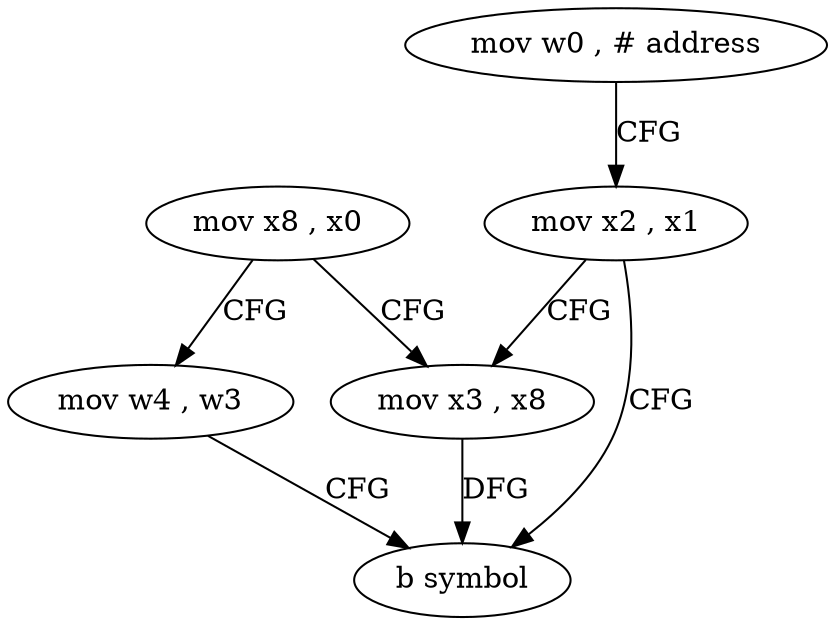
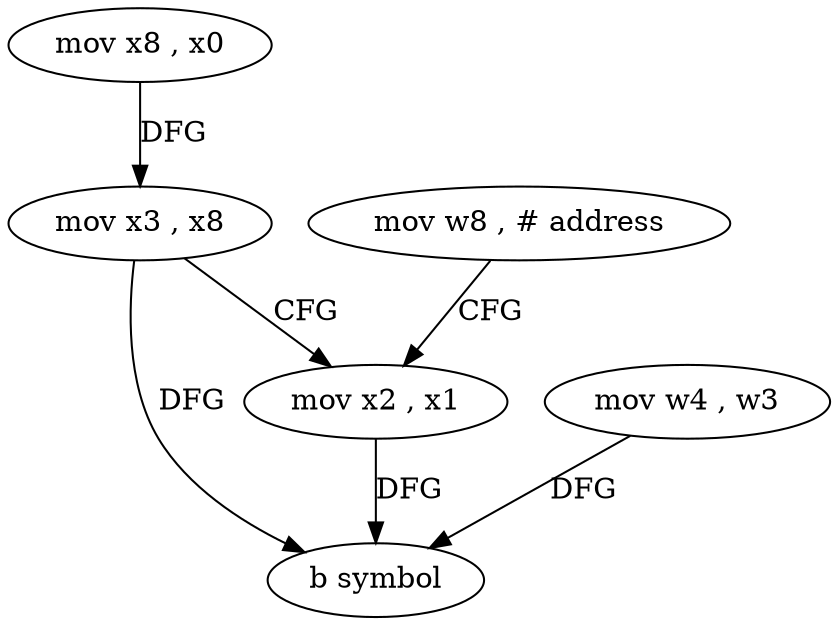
(616, 45) -> (519, 223)
(220, 304) -> none
(546, 305) -> (249, 306)
(413, 313) -> (174, 134)
(661, 402) -> (410, 491)
(358, 491) -> (584, 491)
